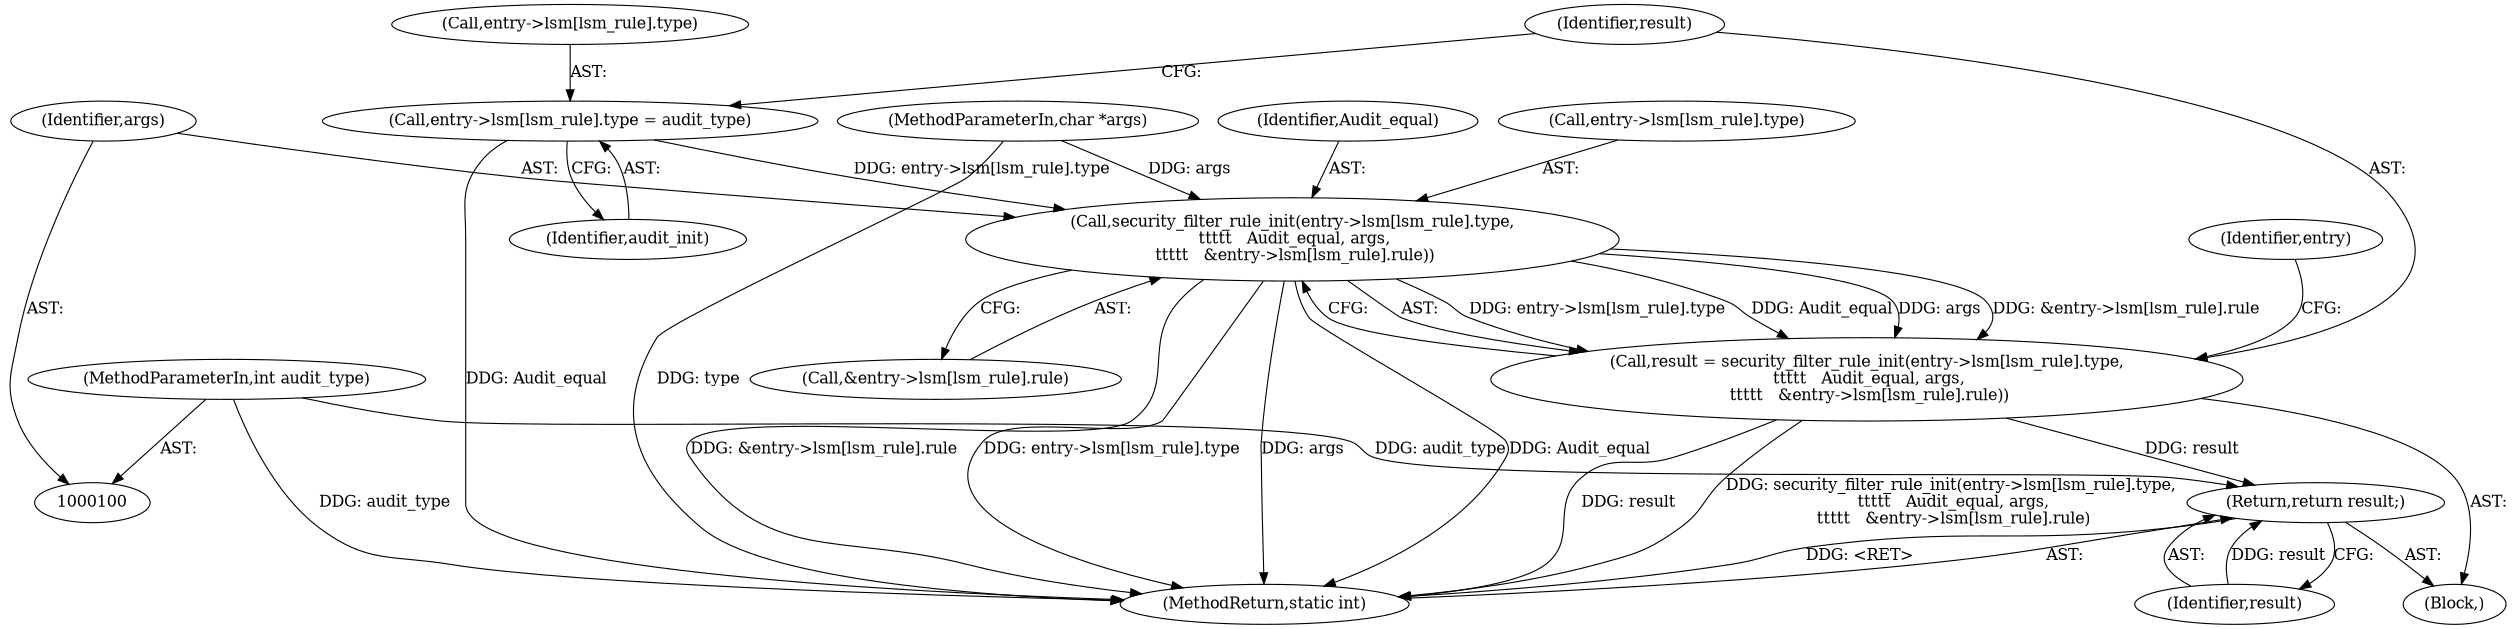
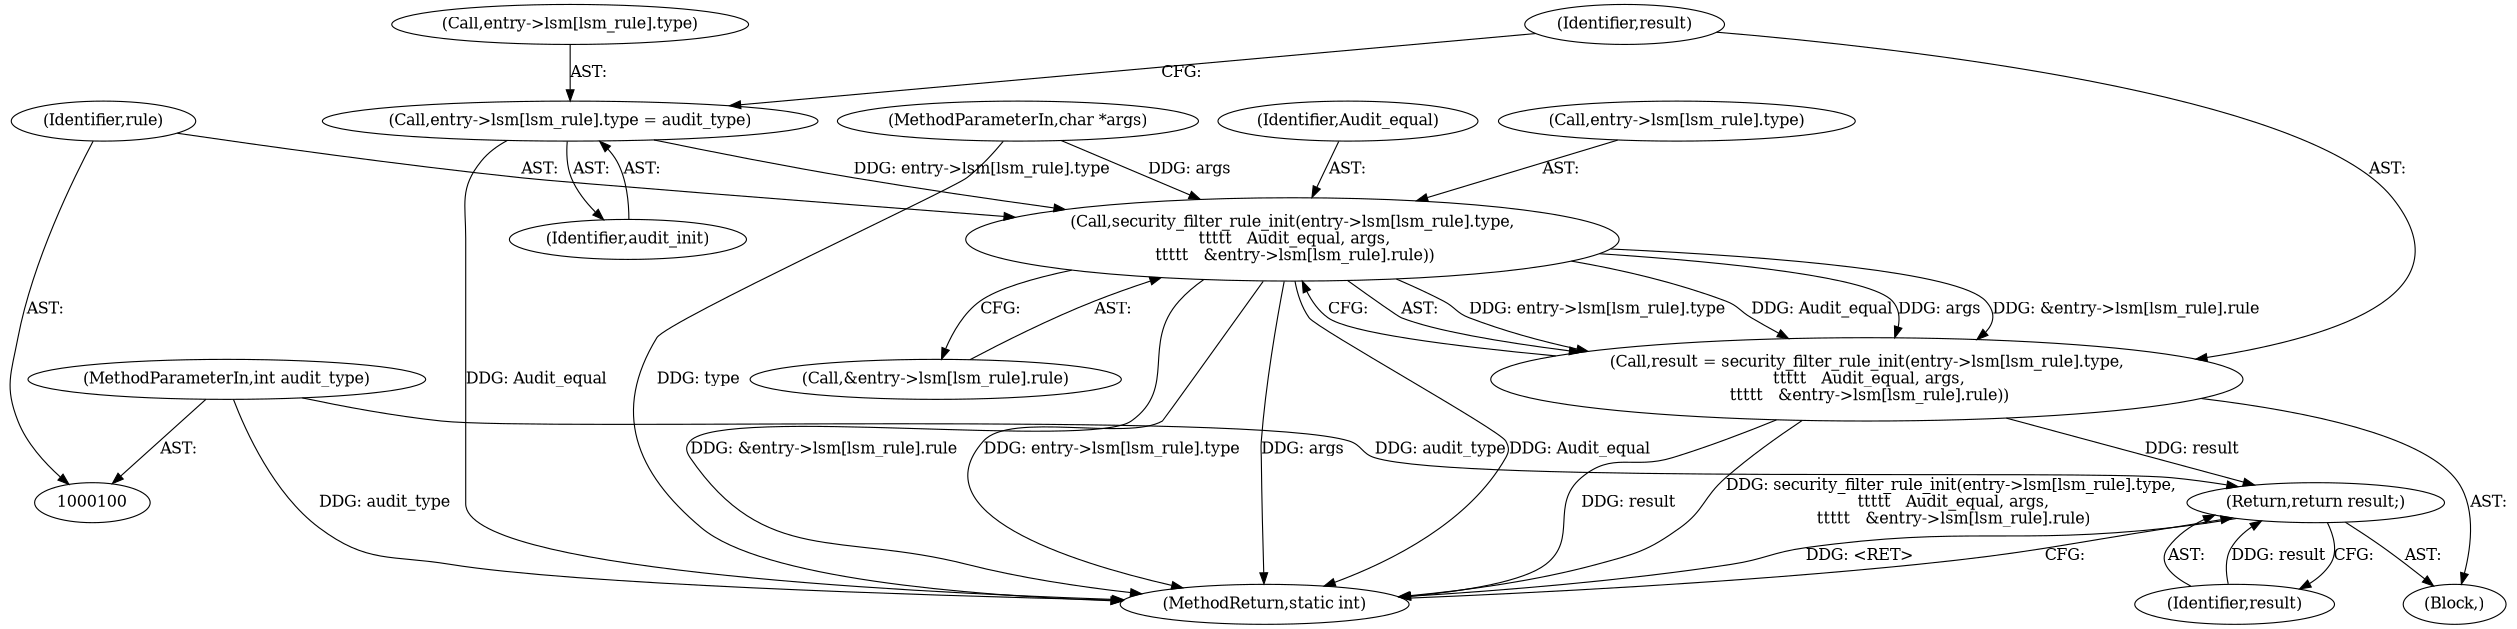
(103, 121) -> (103, 121)
(594, 169) -> (594, 169)
(2286, 239) -> none
(2067, 556) -> (2067, 556)
